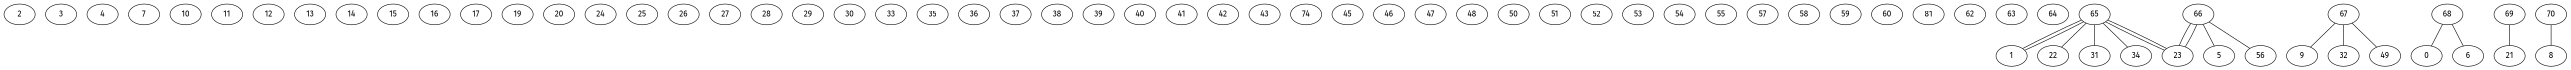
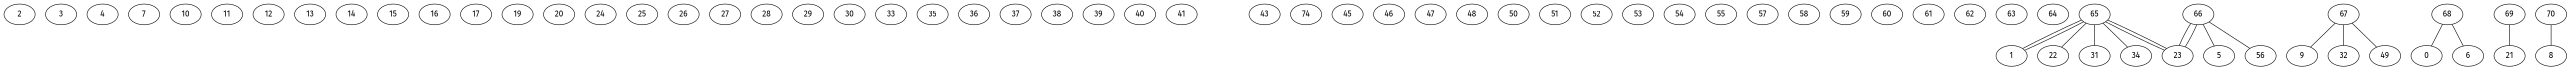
(1223, 14) -> none
(1929, 14) -> (1929, 14)
